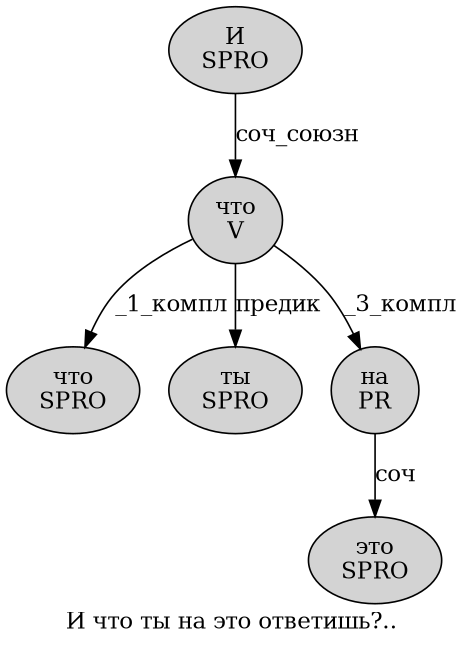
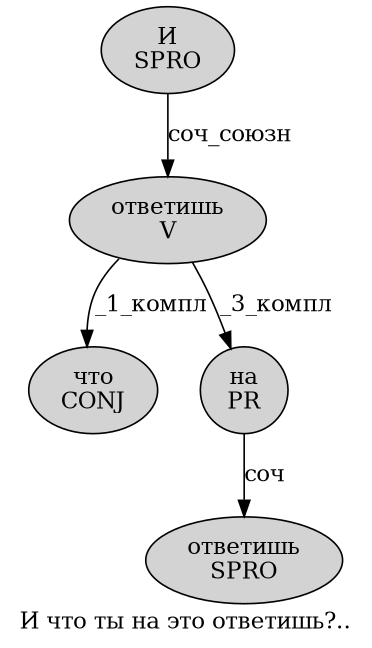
(235, 220) -> (168, 220)
(73, 390) -> (93, 390)
(235, 390) -> none
(375, 560) -> (244, 560)
